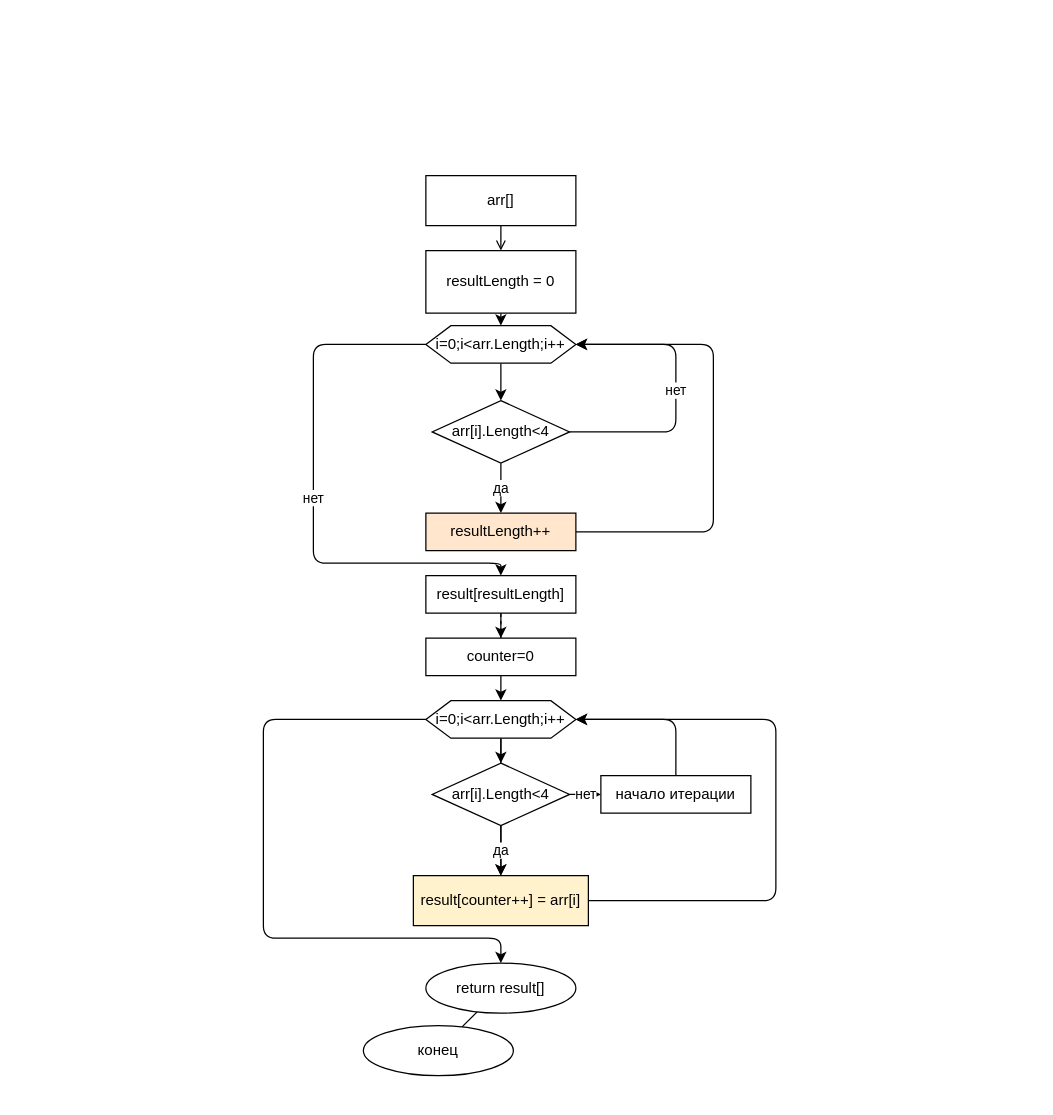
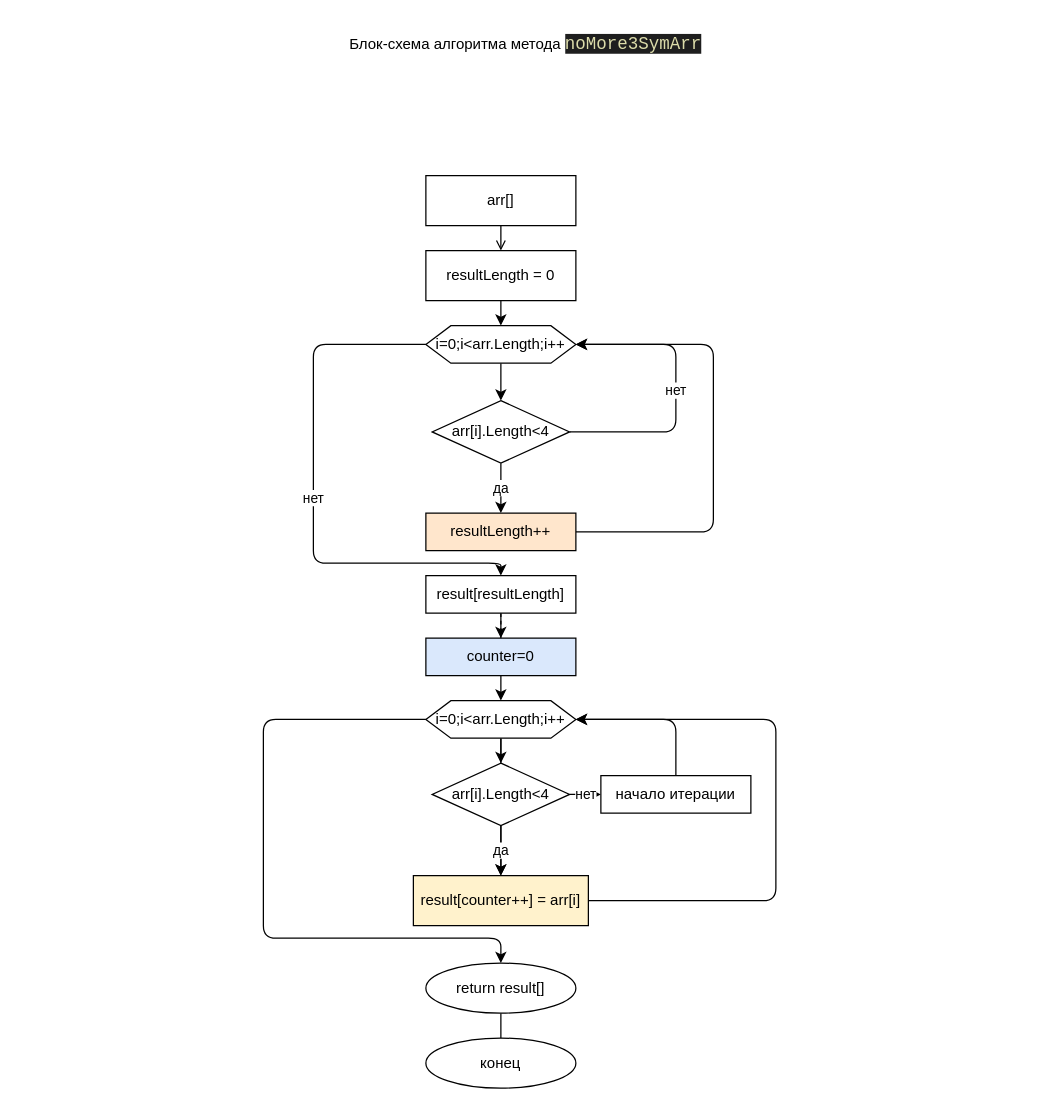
none -> (526, 44)
(501, 282) -> (501, 276)
(501, 657) -> (501, 657)
(438, 1051) -> (501, 1063)
